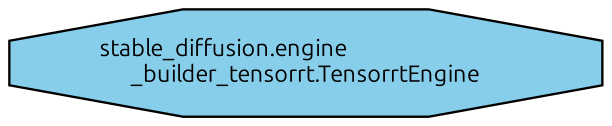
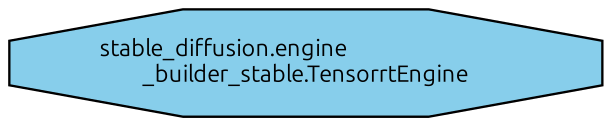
(306, 63) -> (306, 63)
